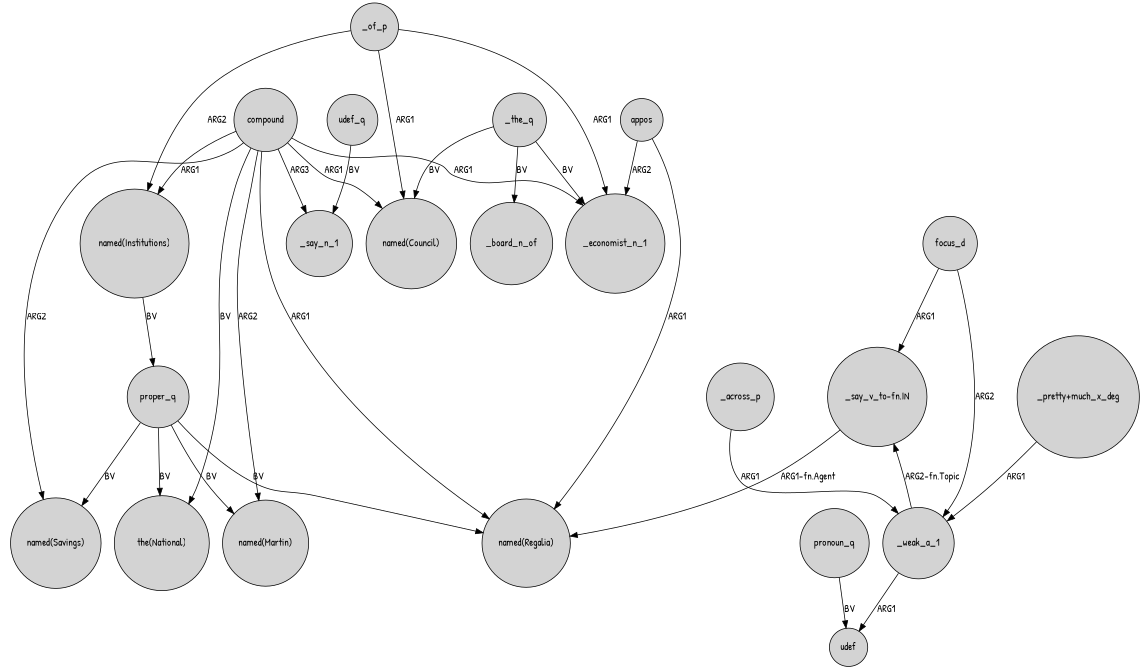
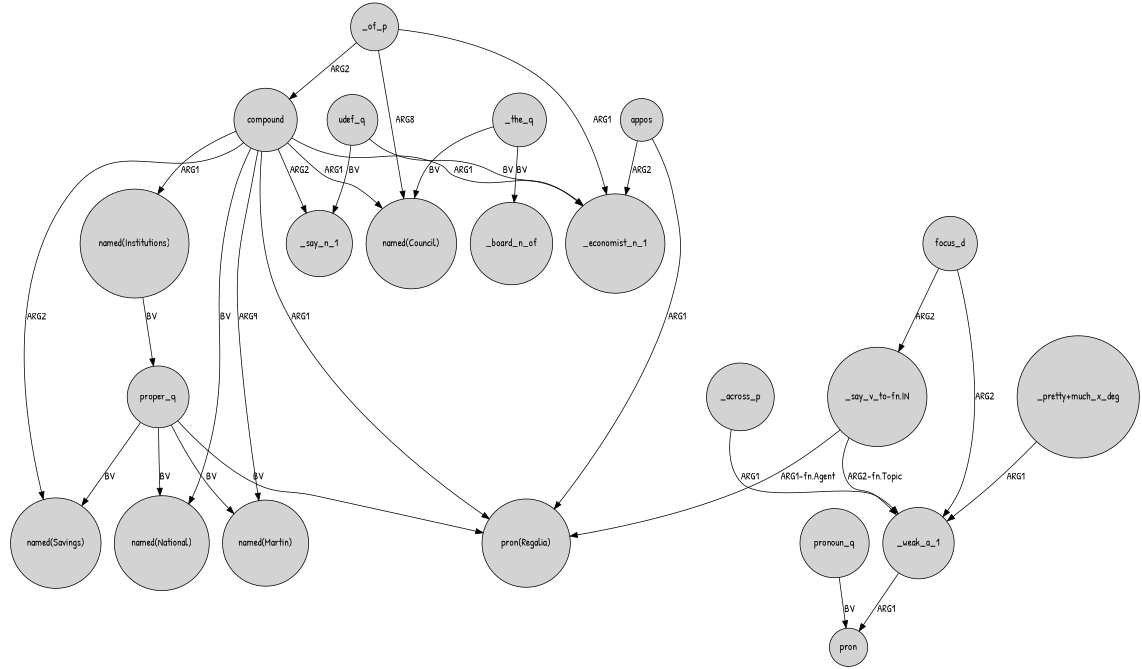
(225, 75) -> (326, 68)
(405, 120) -> (405, 120)
(300, 170) -> (300, 170)
(558, 170) -> (474, 164)
(248, 317) -> (248, 317)
(926, 317) -> (926, 317)
(905, 479) -> (850, 485)
(162, 543) -> (162, 543)
(526, 543) -> (526, 543)
(849, 647) -> (849, 647)
